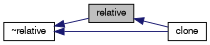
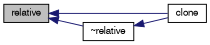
(76, 21) -> (71, 23)
